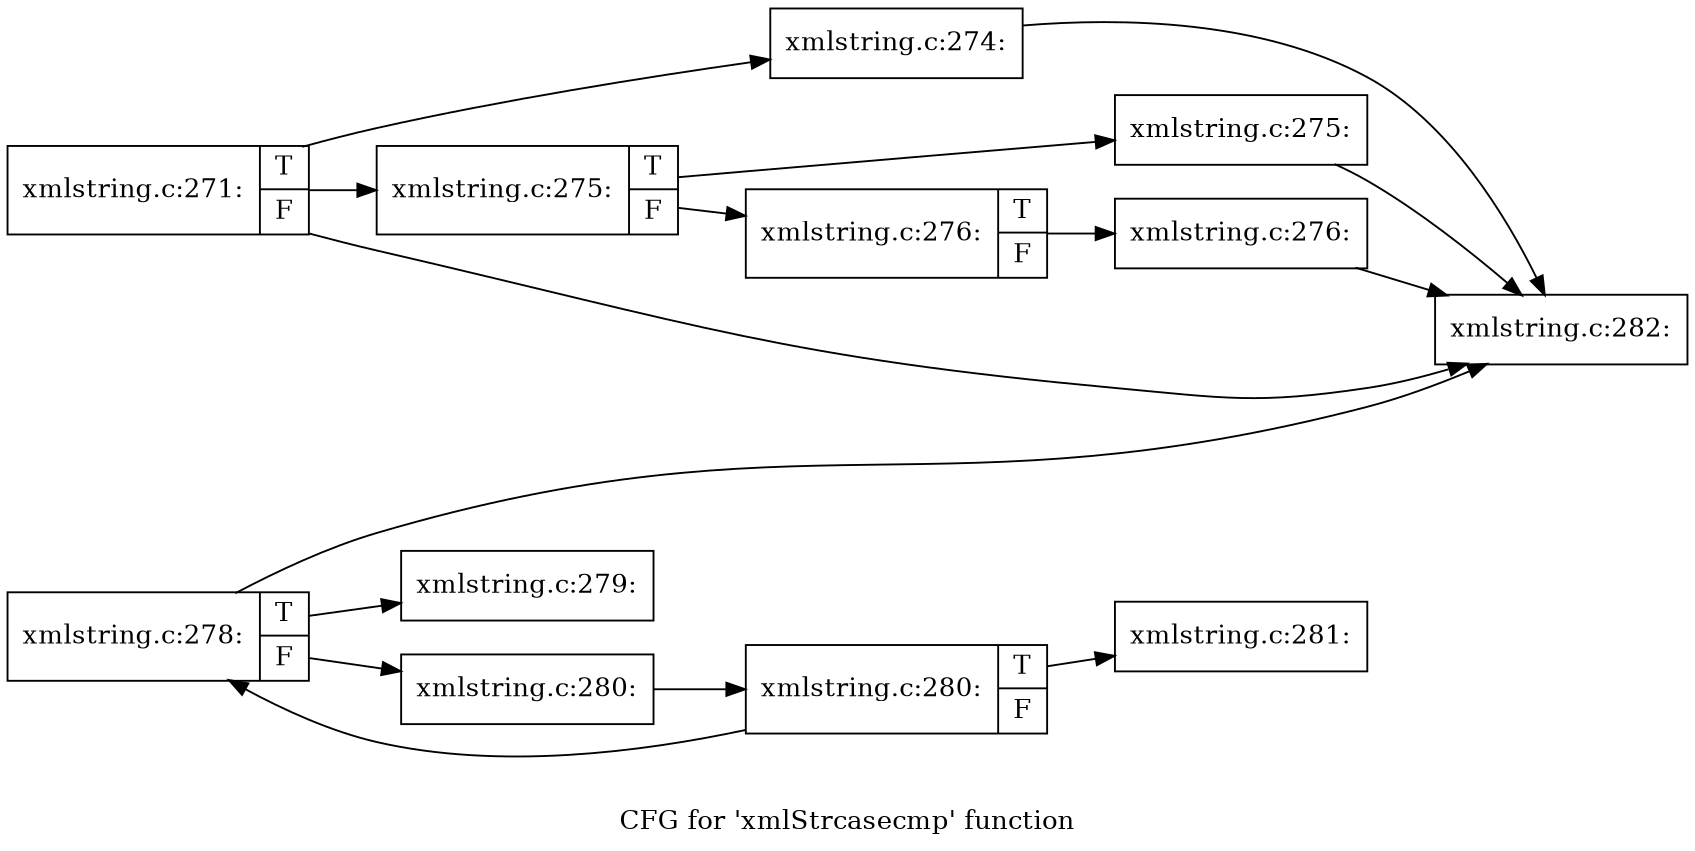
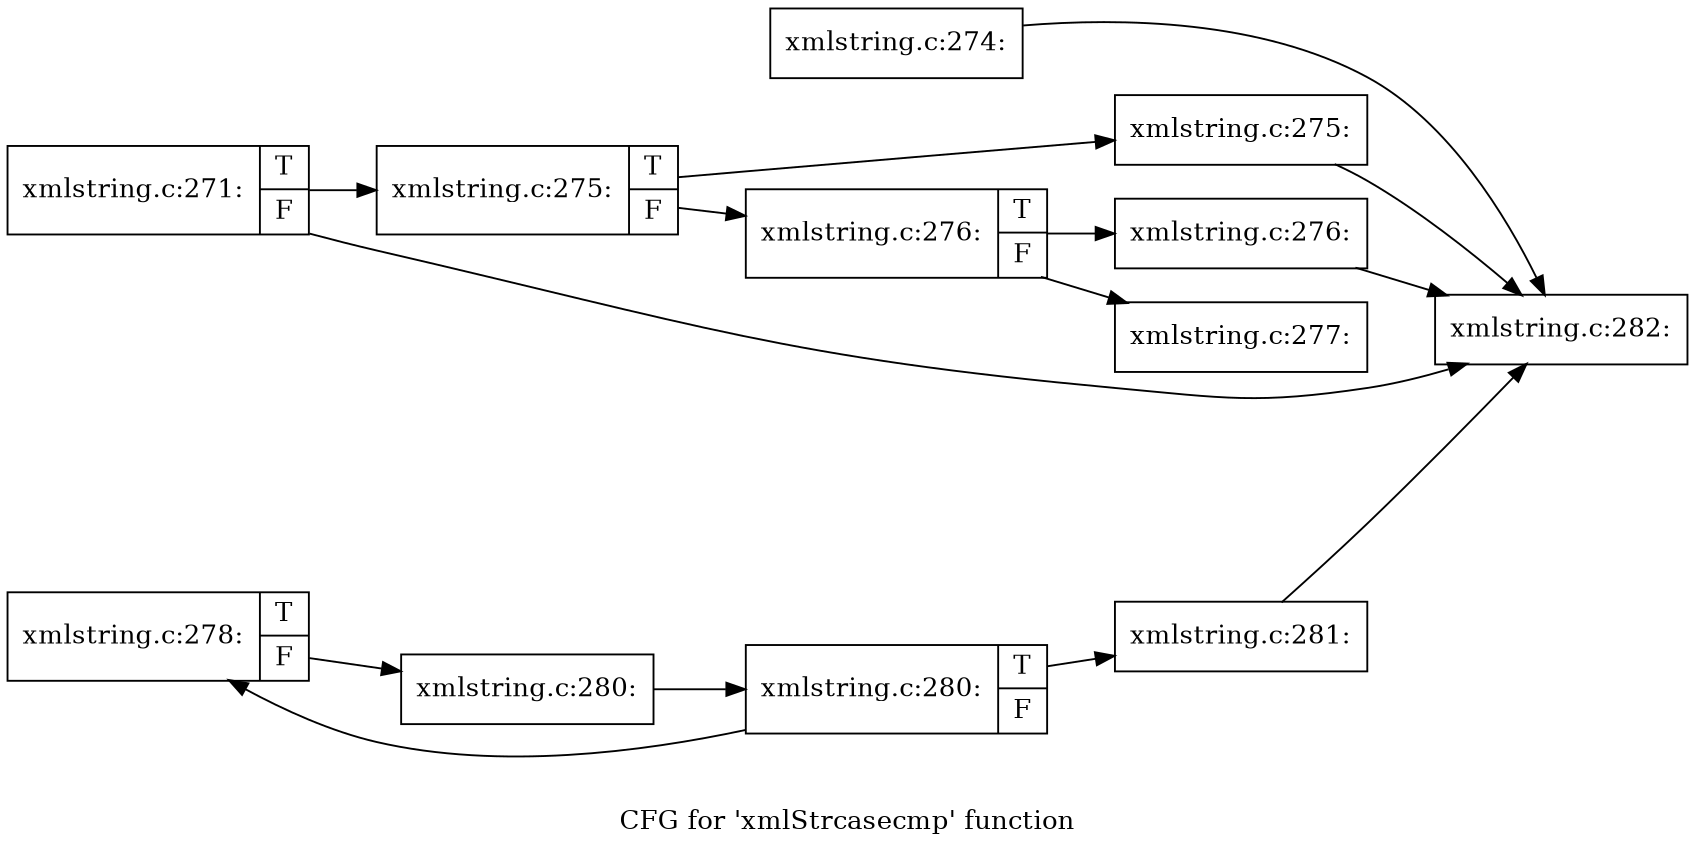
(525, 98) -> none
none -> (1241, 337)
(848, 465) -> (1400, 492)
(527, 586) -> none
